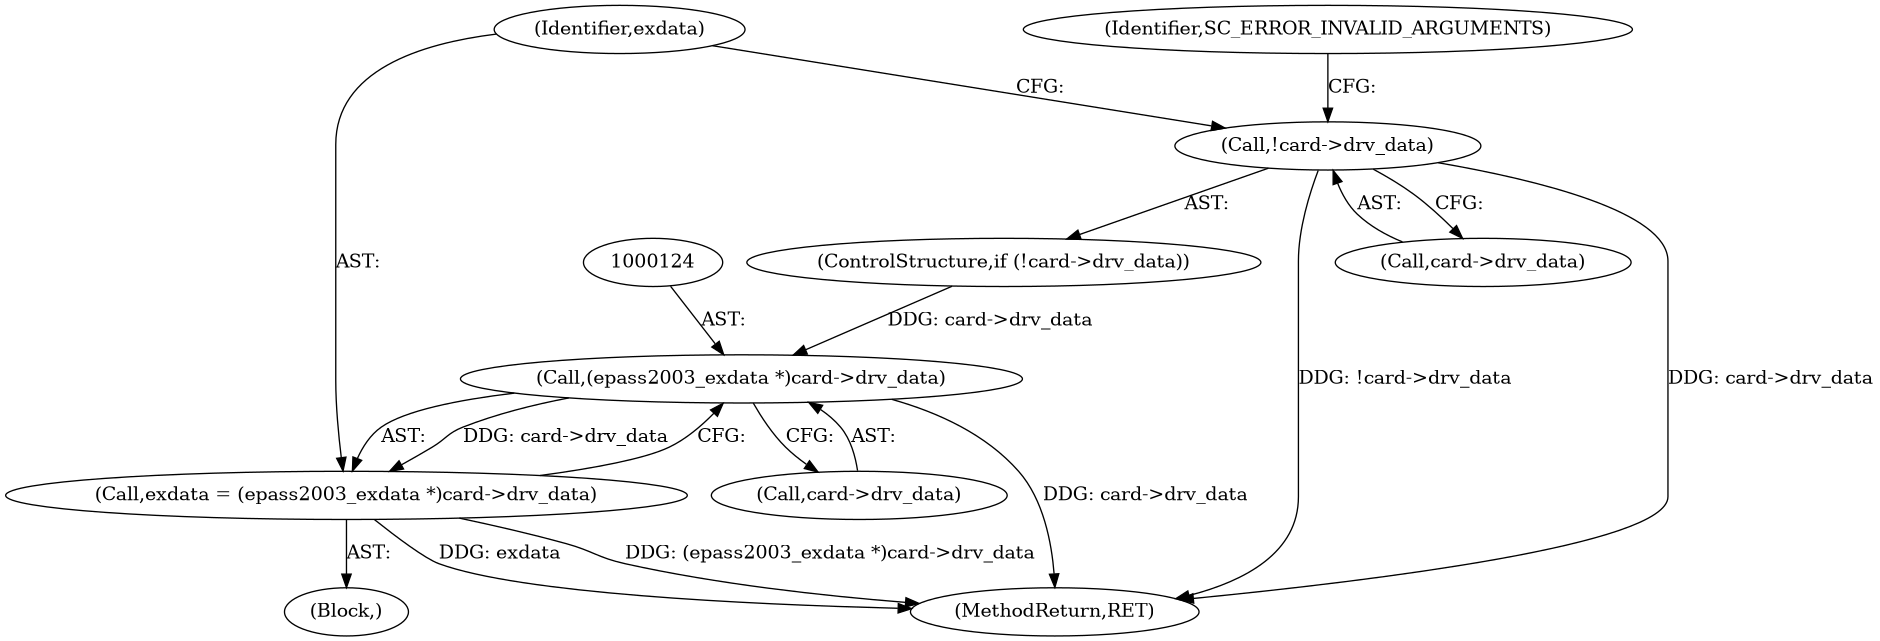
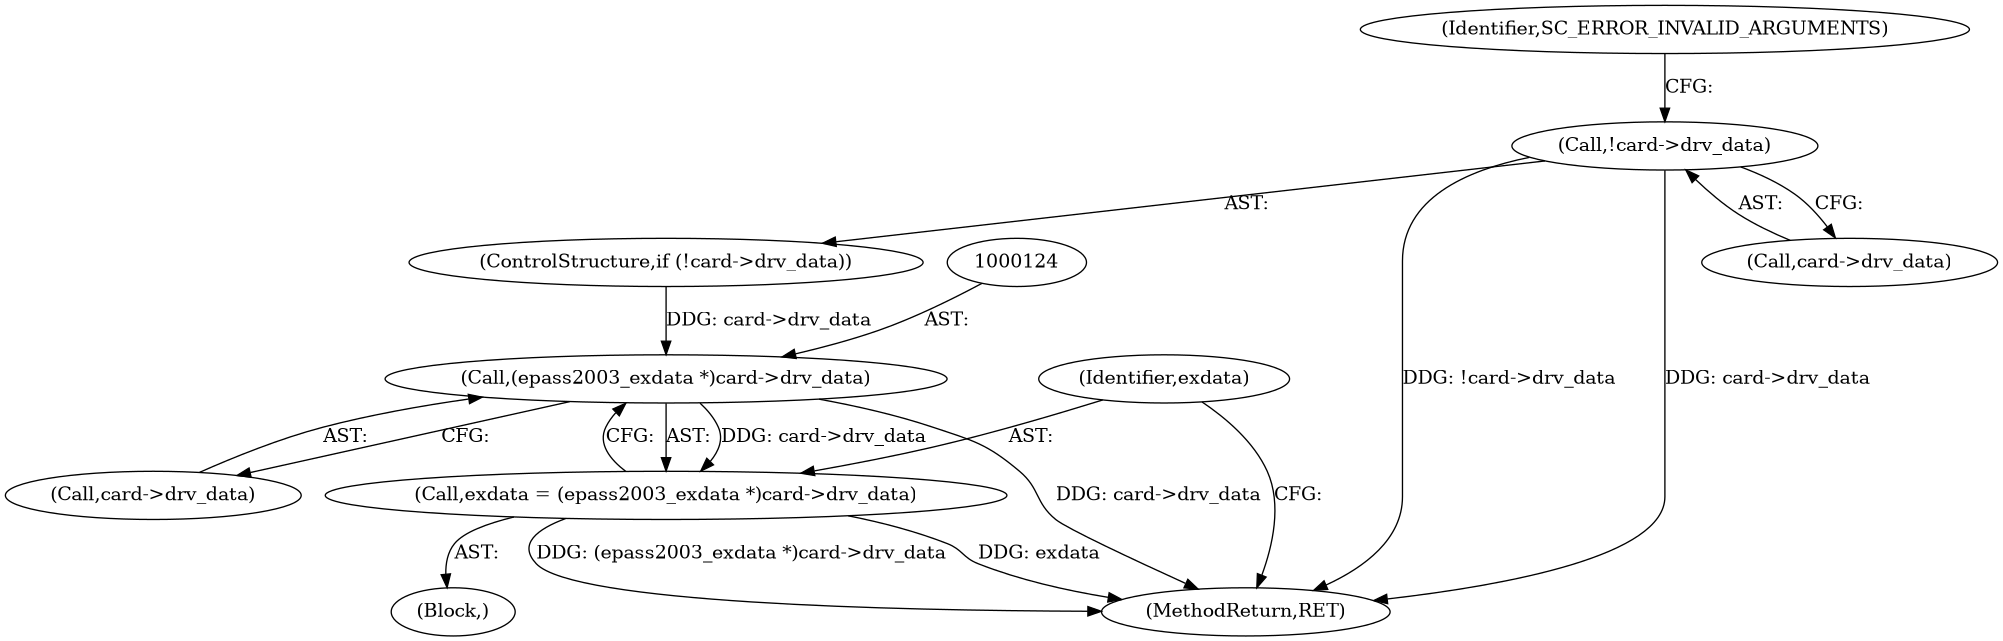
(962, 86) -> (1269, 476)
